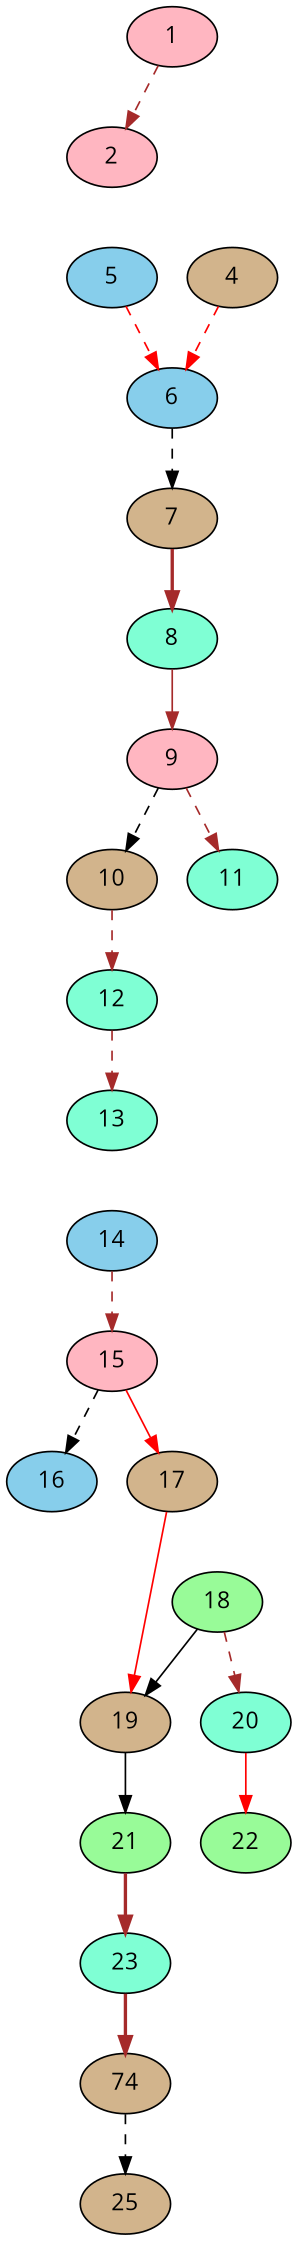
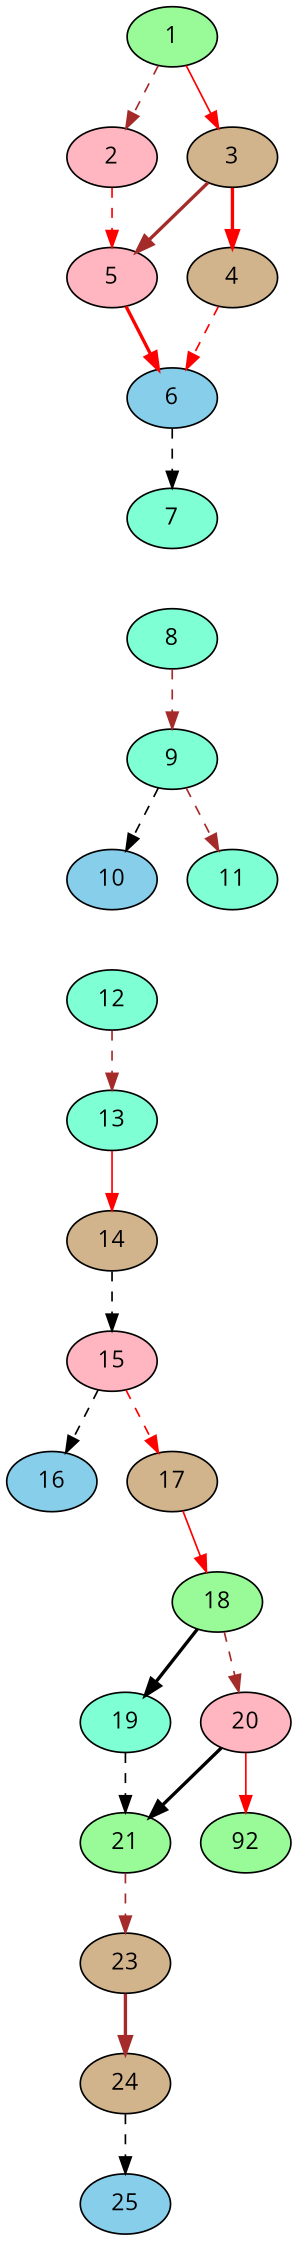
(172, 37) -> (172, 37)
none -> (232, 157)
none -> (112, 209)
(112, 278) -> (112, 278)
(138, 330) -> (138, 330)
(172, 518) -> (172, 518)
(172, 570) -> none
(172, 691) -> (172, 691)
(172, 759) -> (172, 759)
(112, 880) -> (112, 880)
(112, 932) -> none
none -> (112, 1172)
(112, 1241) -> (112, 1241)
(112, 1293) -> (112, 1293)
(138, 1414) -> (138, 1414)
(150, 1594) -> (192, 1534)
(177, 1656) -> (177, 1656)
(125, 1722) -> (125, 1722)
(246, 1722) -> (246, 1722)
(125, 1774) -> (125, 1774)
none -> (192, 1777)
(246, 1843) -> (246, 1843)
(125, 1895) -> (125, 1895)
(125, 1963) -> (125, 1963)
(125, 2084) -> (125, 2084)
(125, 2204) -> (125, 2204)
